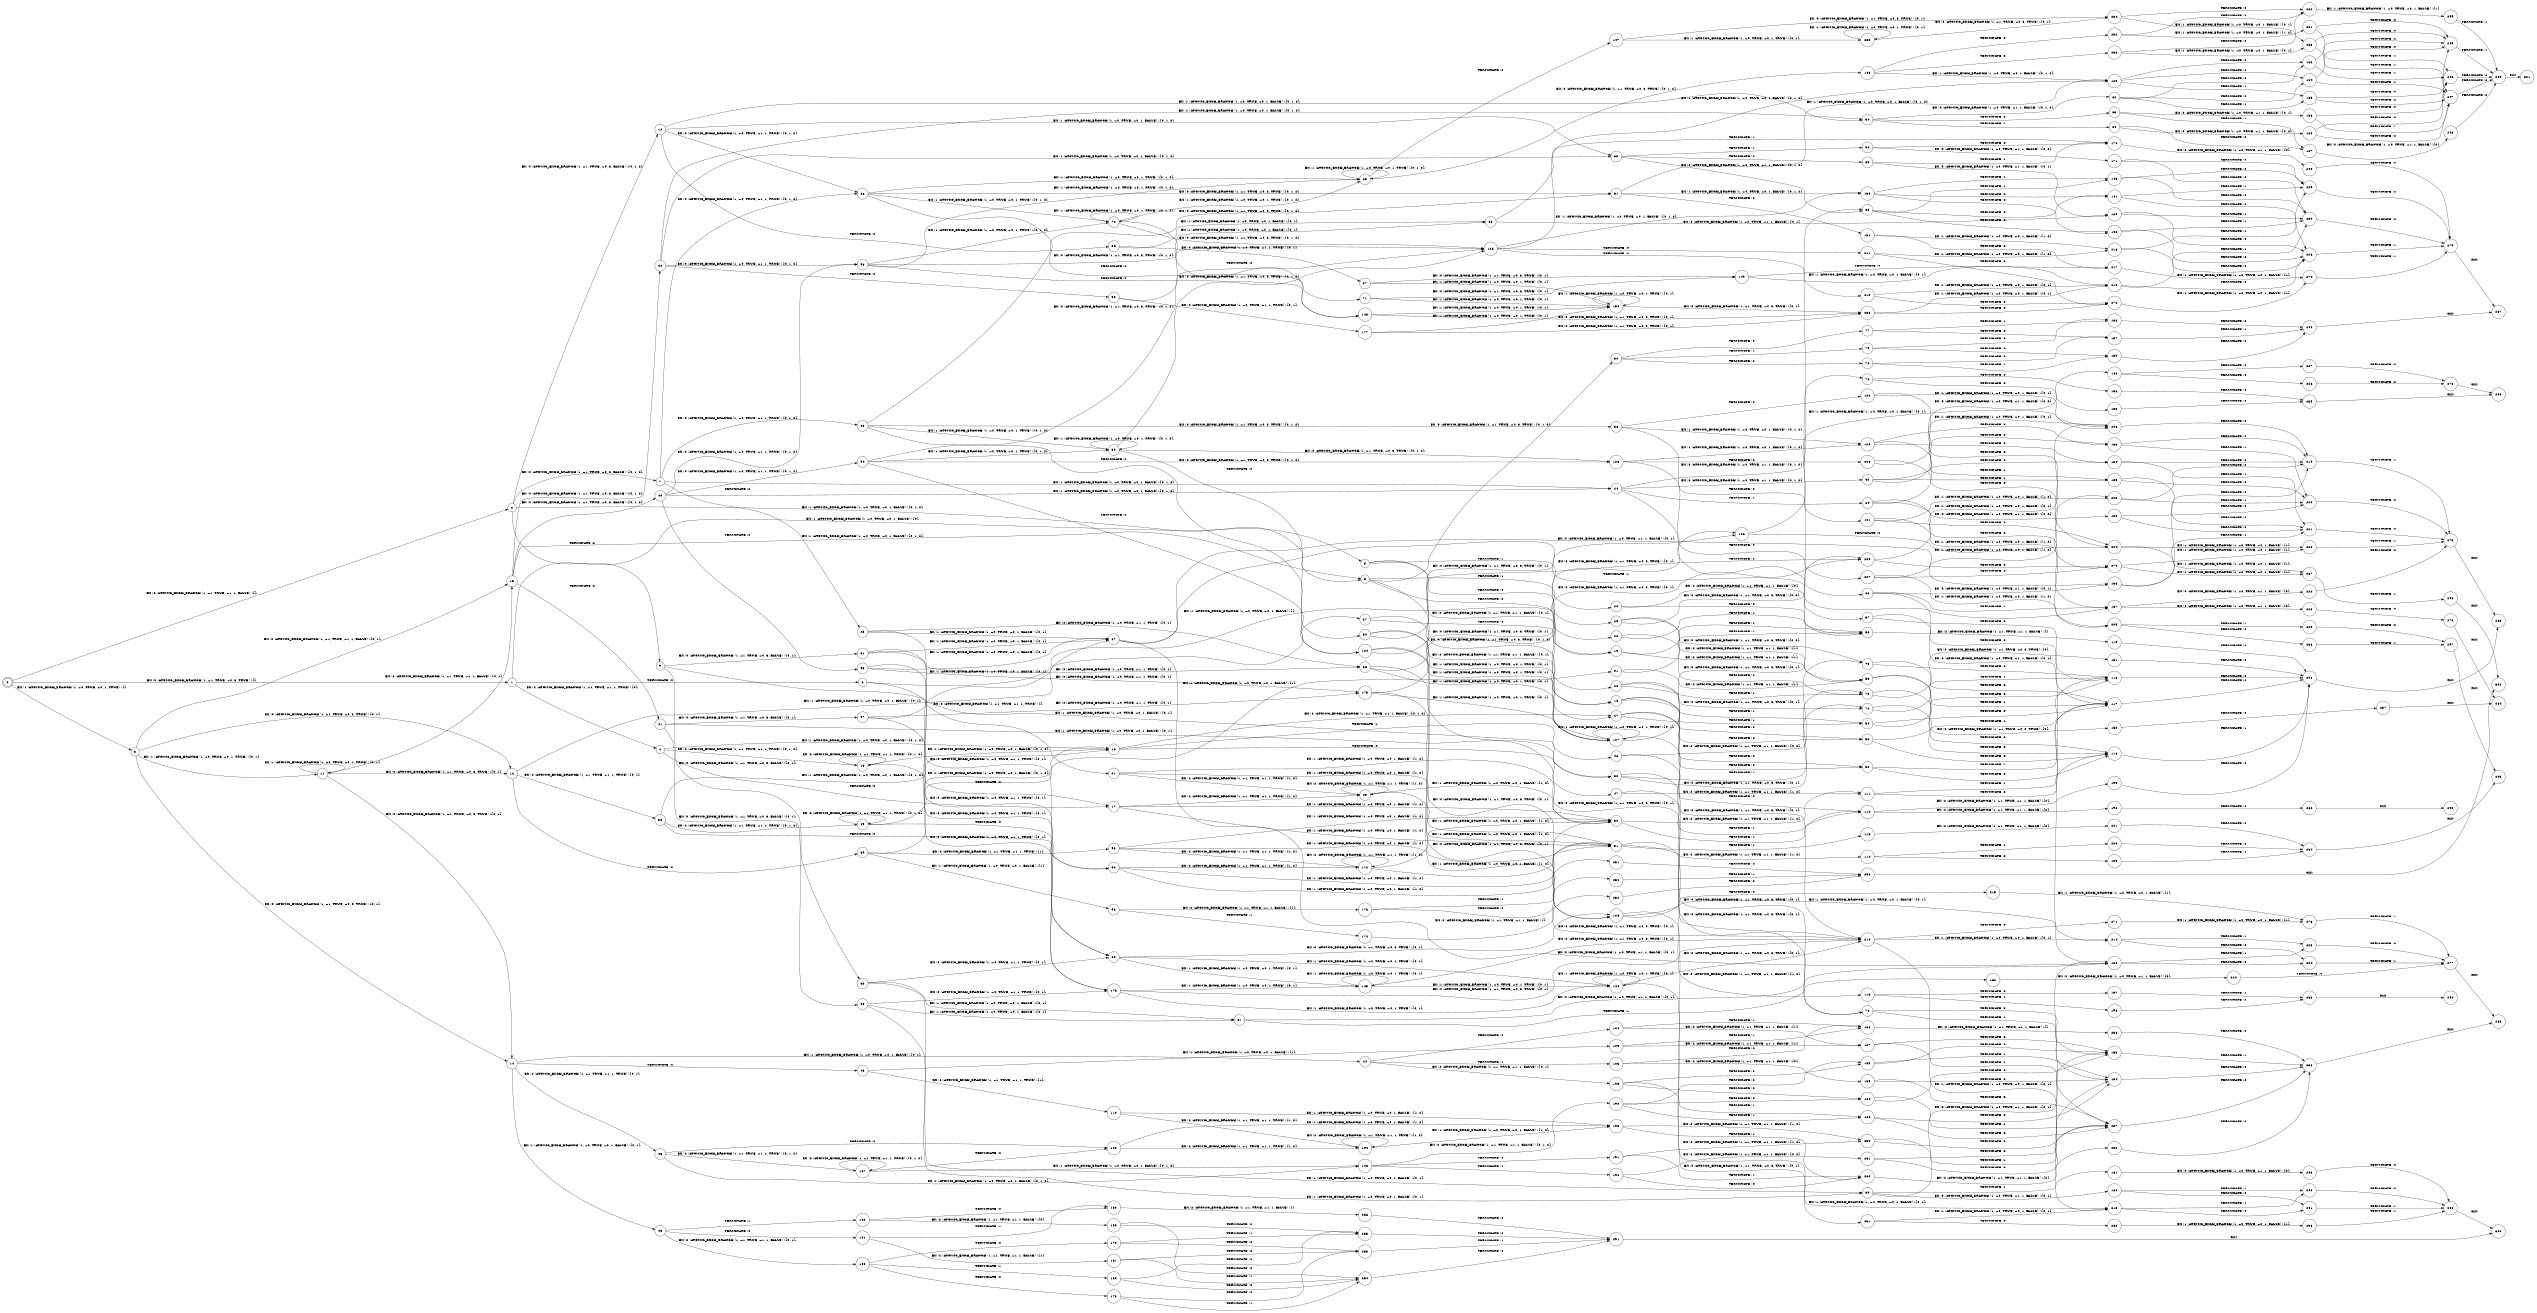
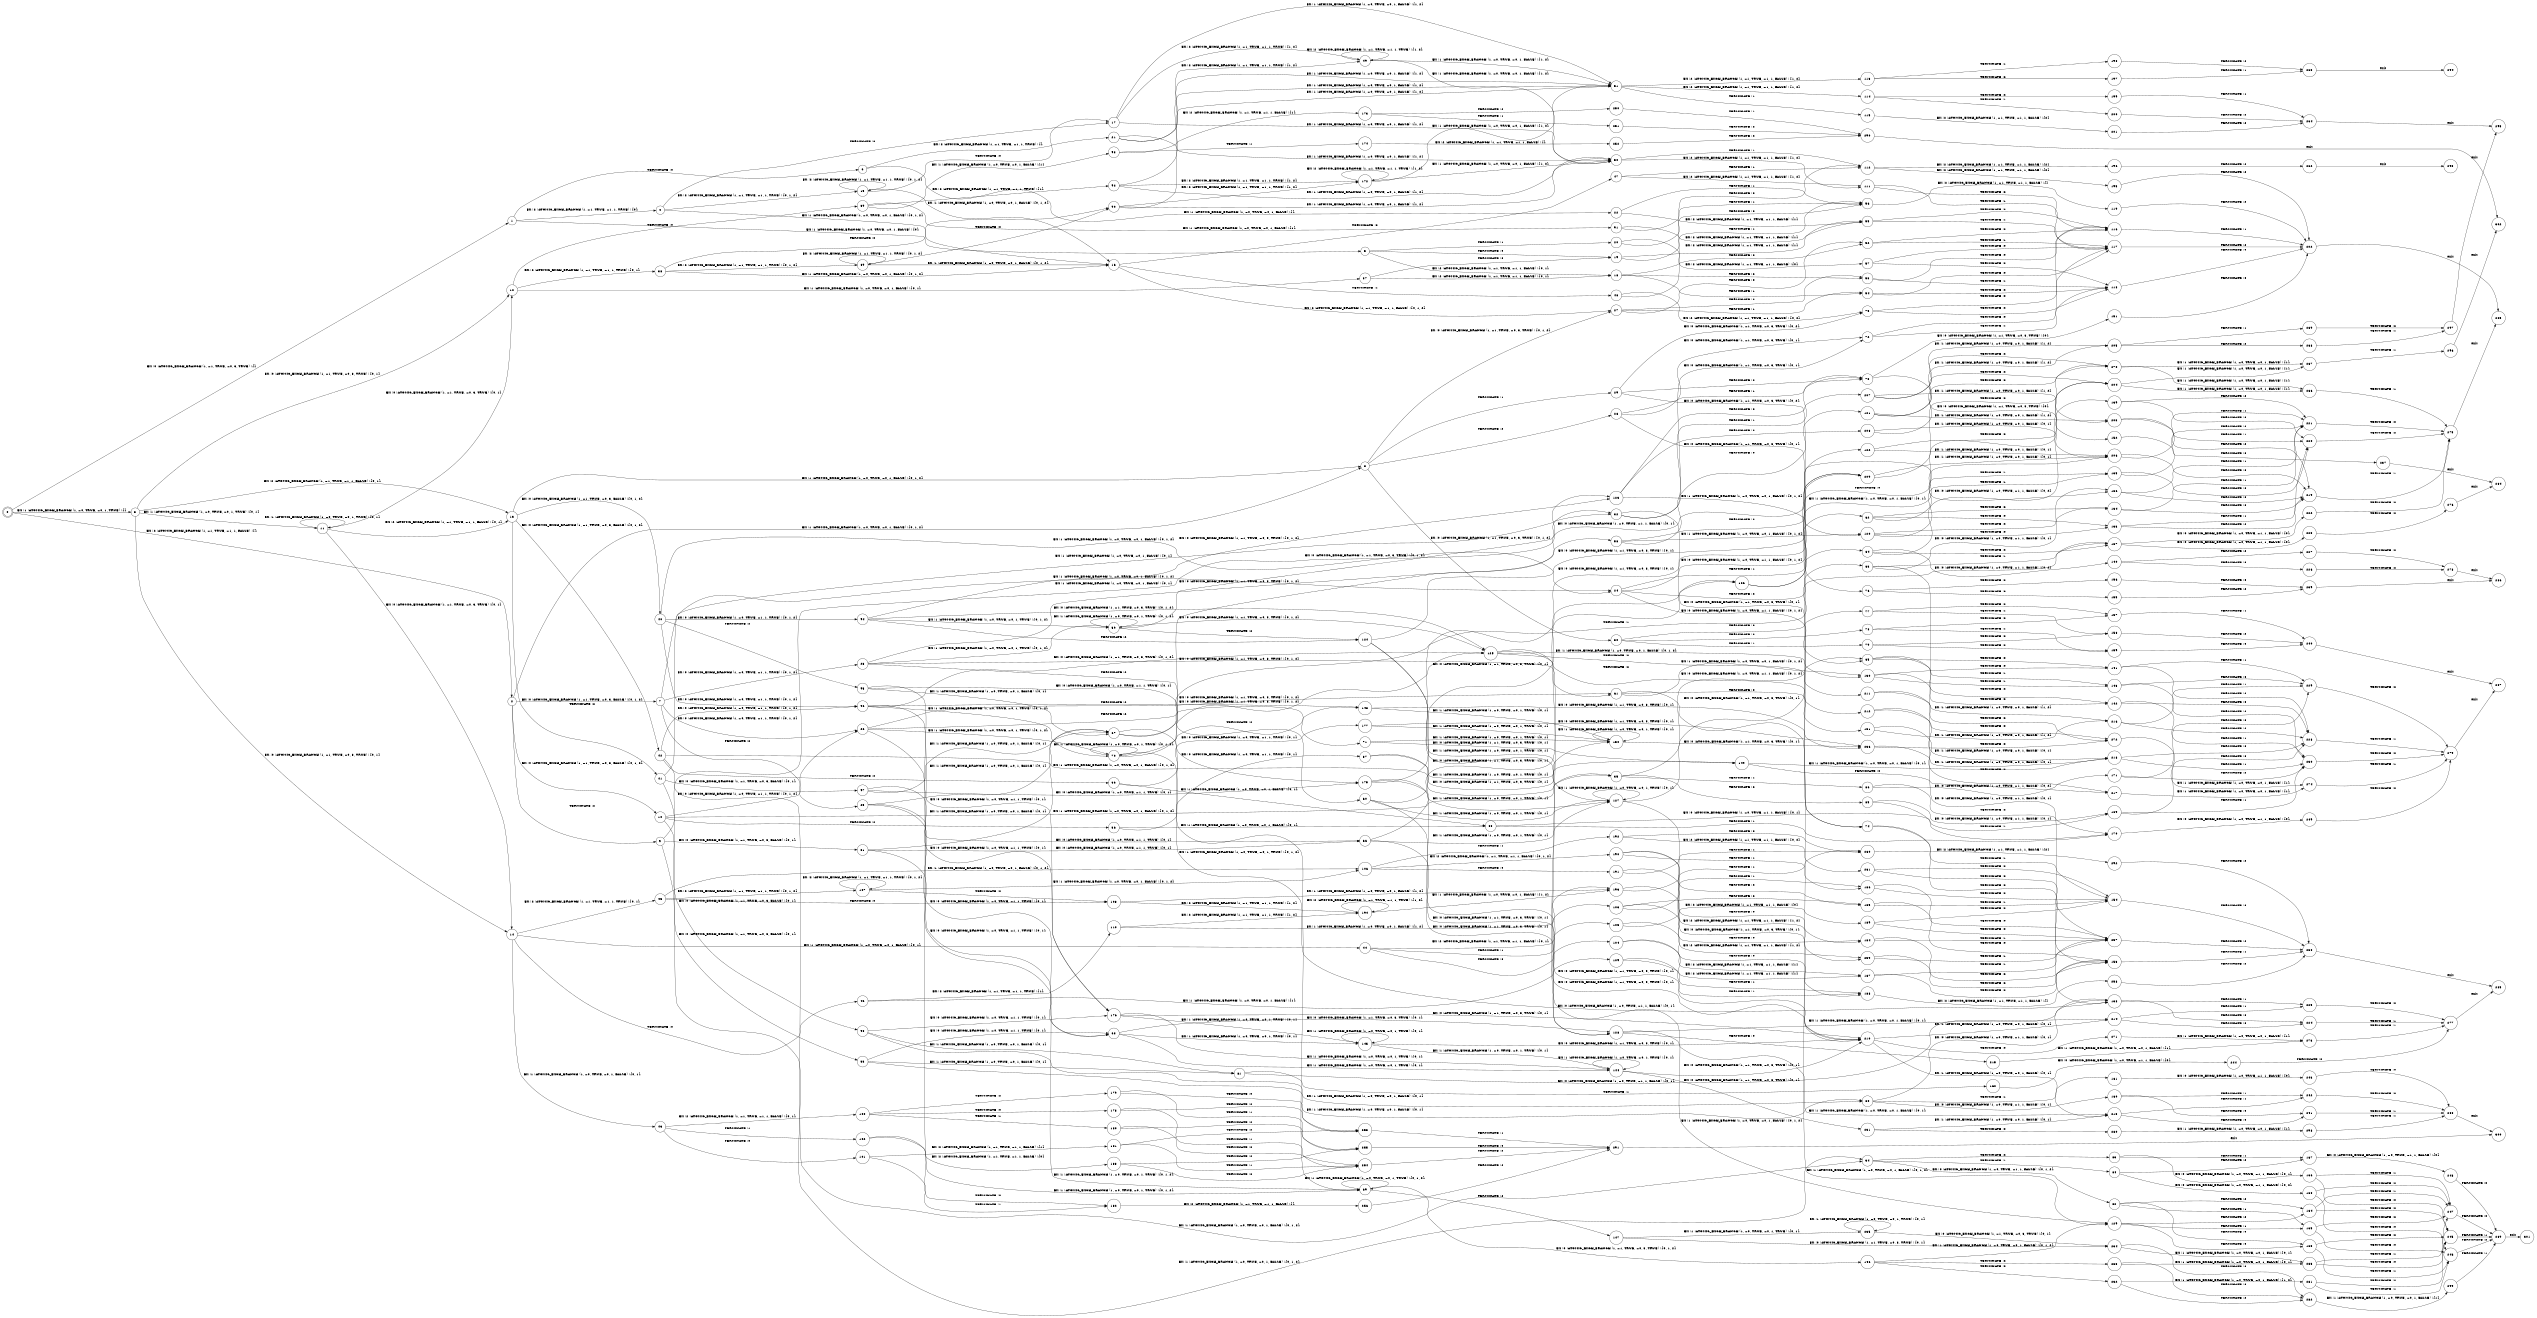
none -> (2195, 413)
